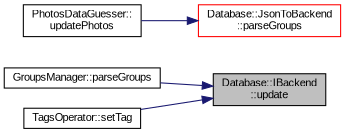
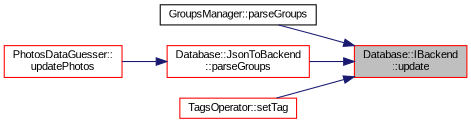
(82, 21) -> (63, 62)
none -> (326, 62)
(270, 90) -> (411, 62)
(82, 118) -> (238, 108)
